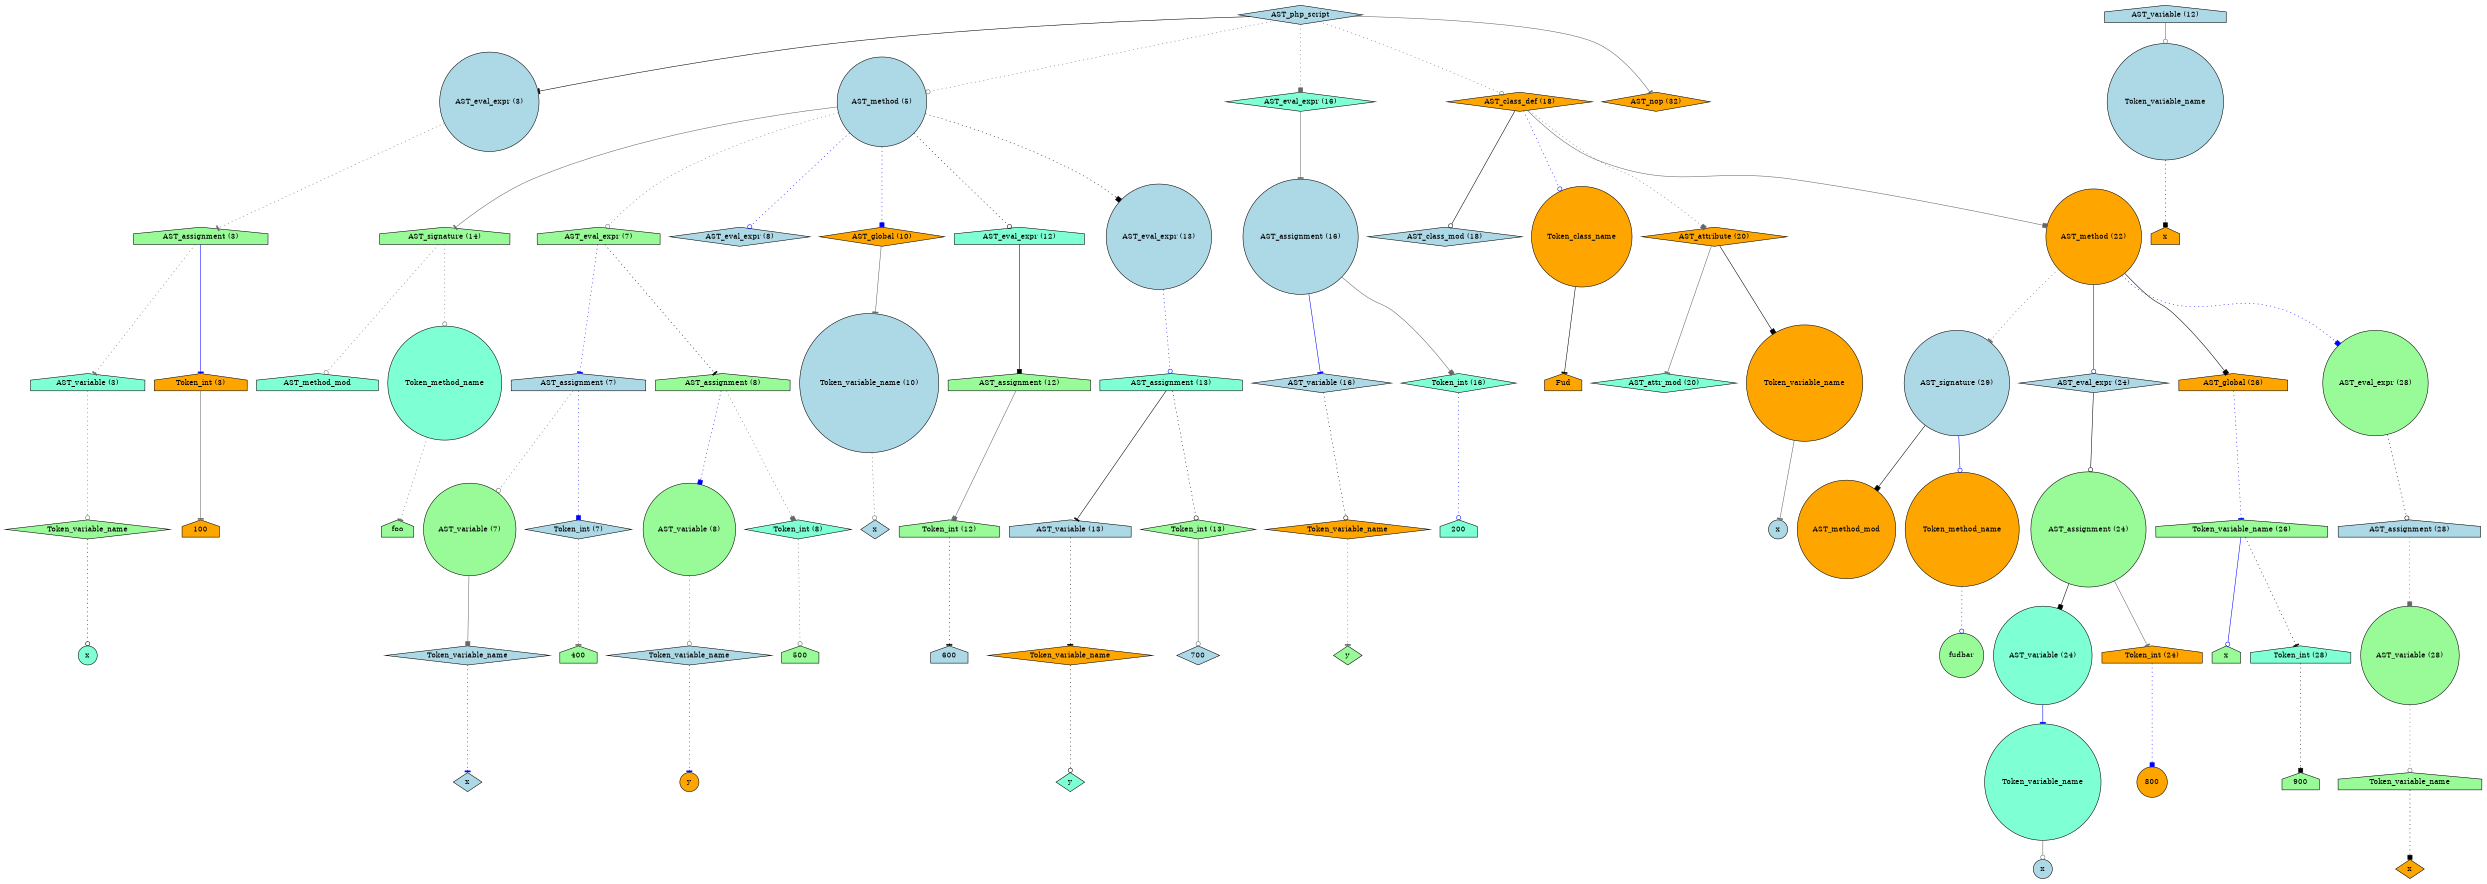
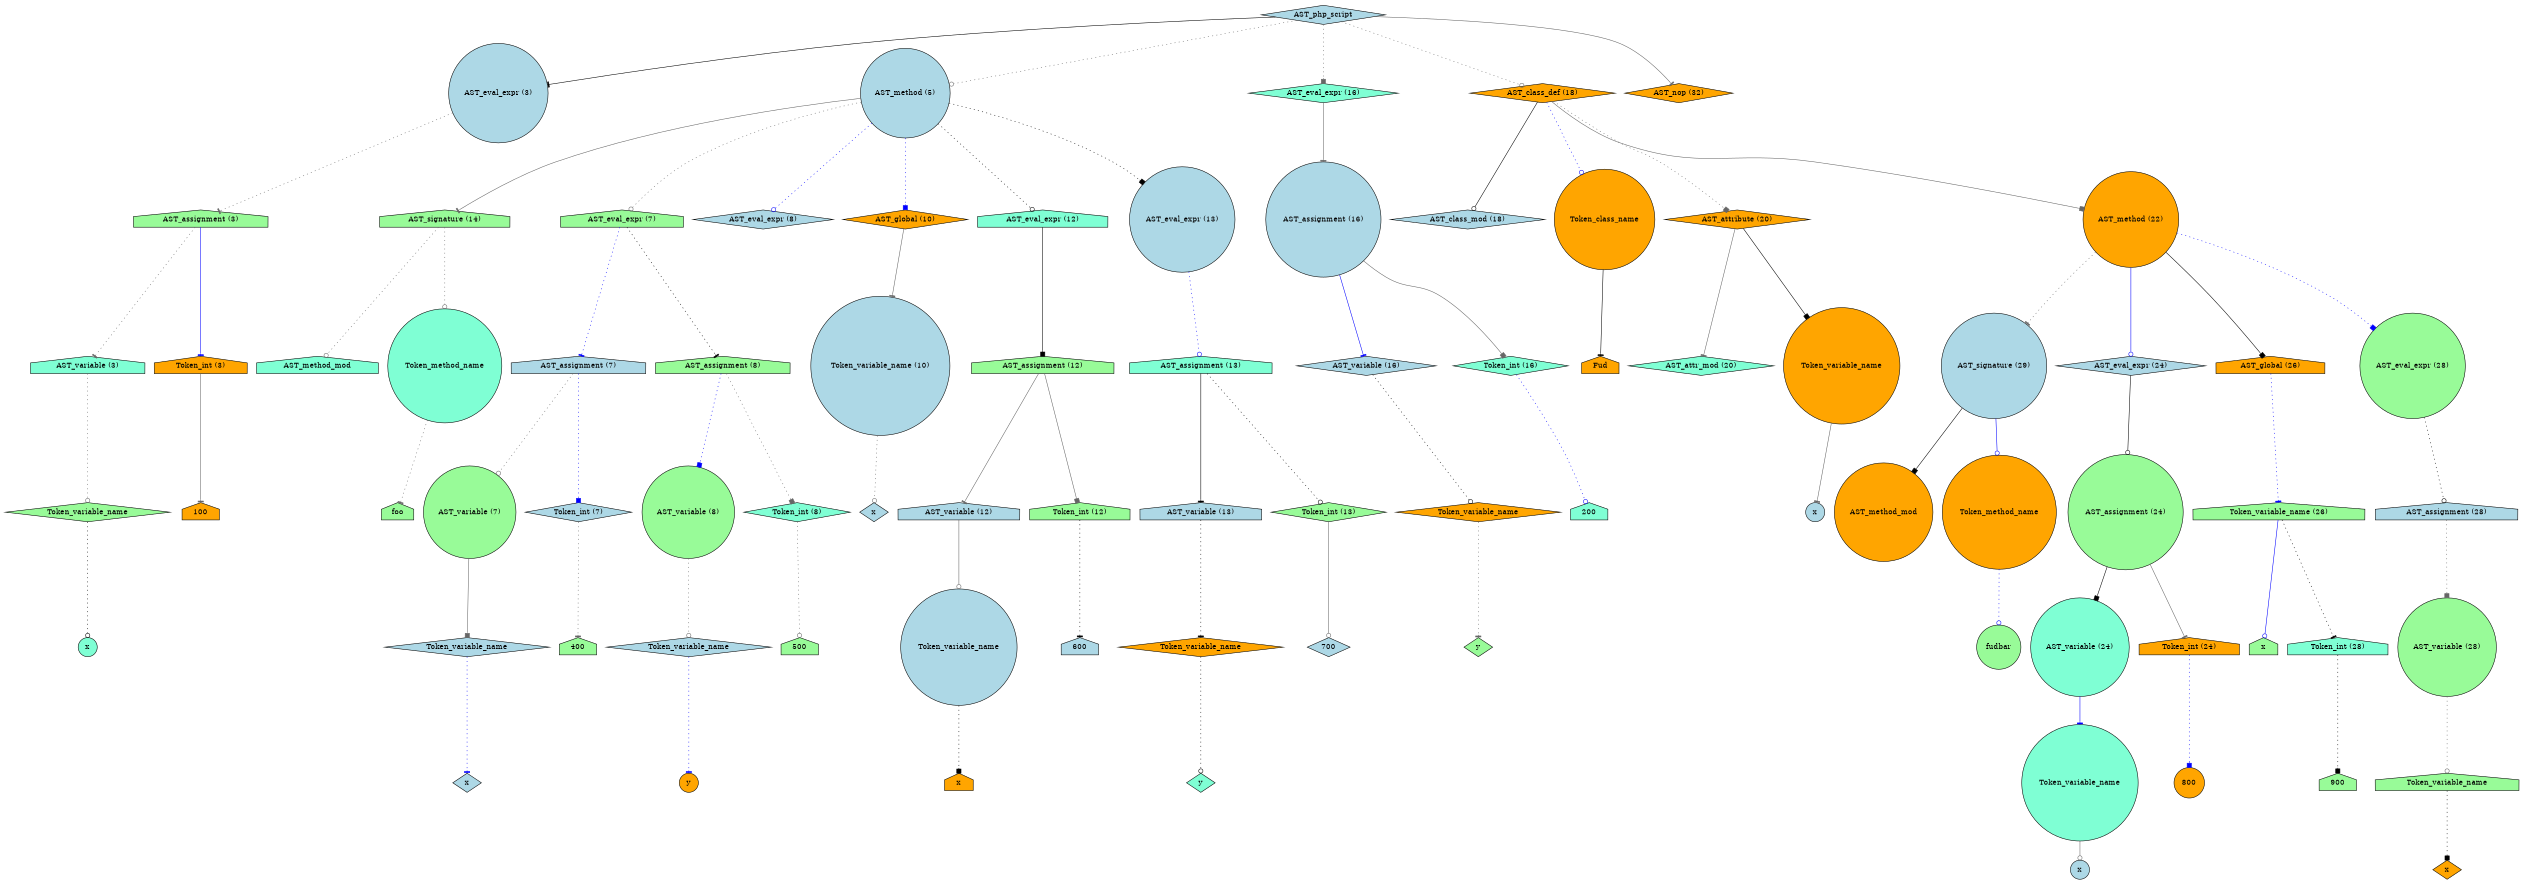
none -> (1002, 437)
